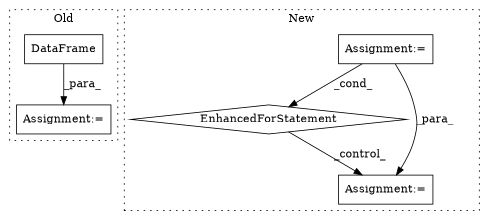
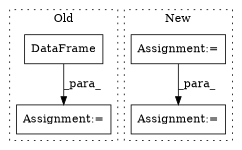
(269, 119) -> none
